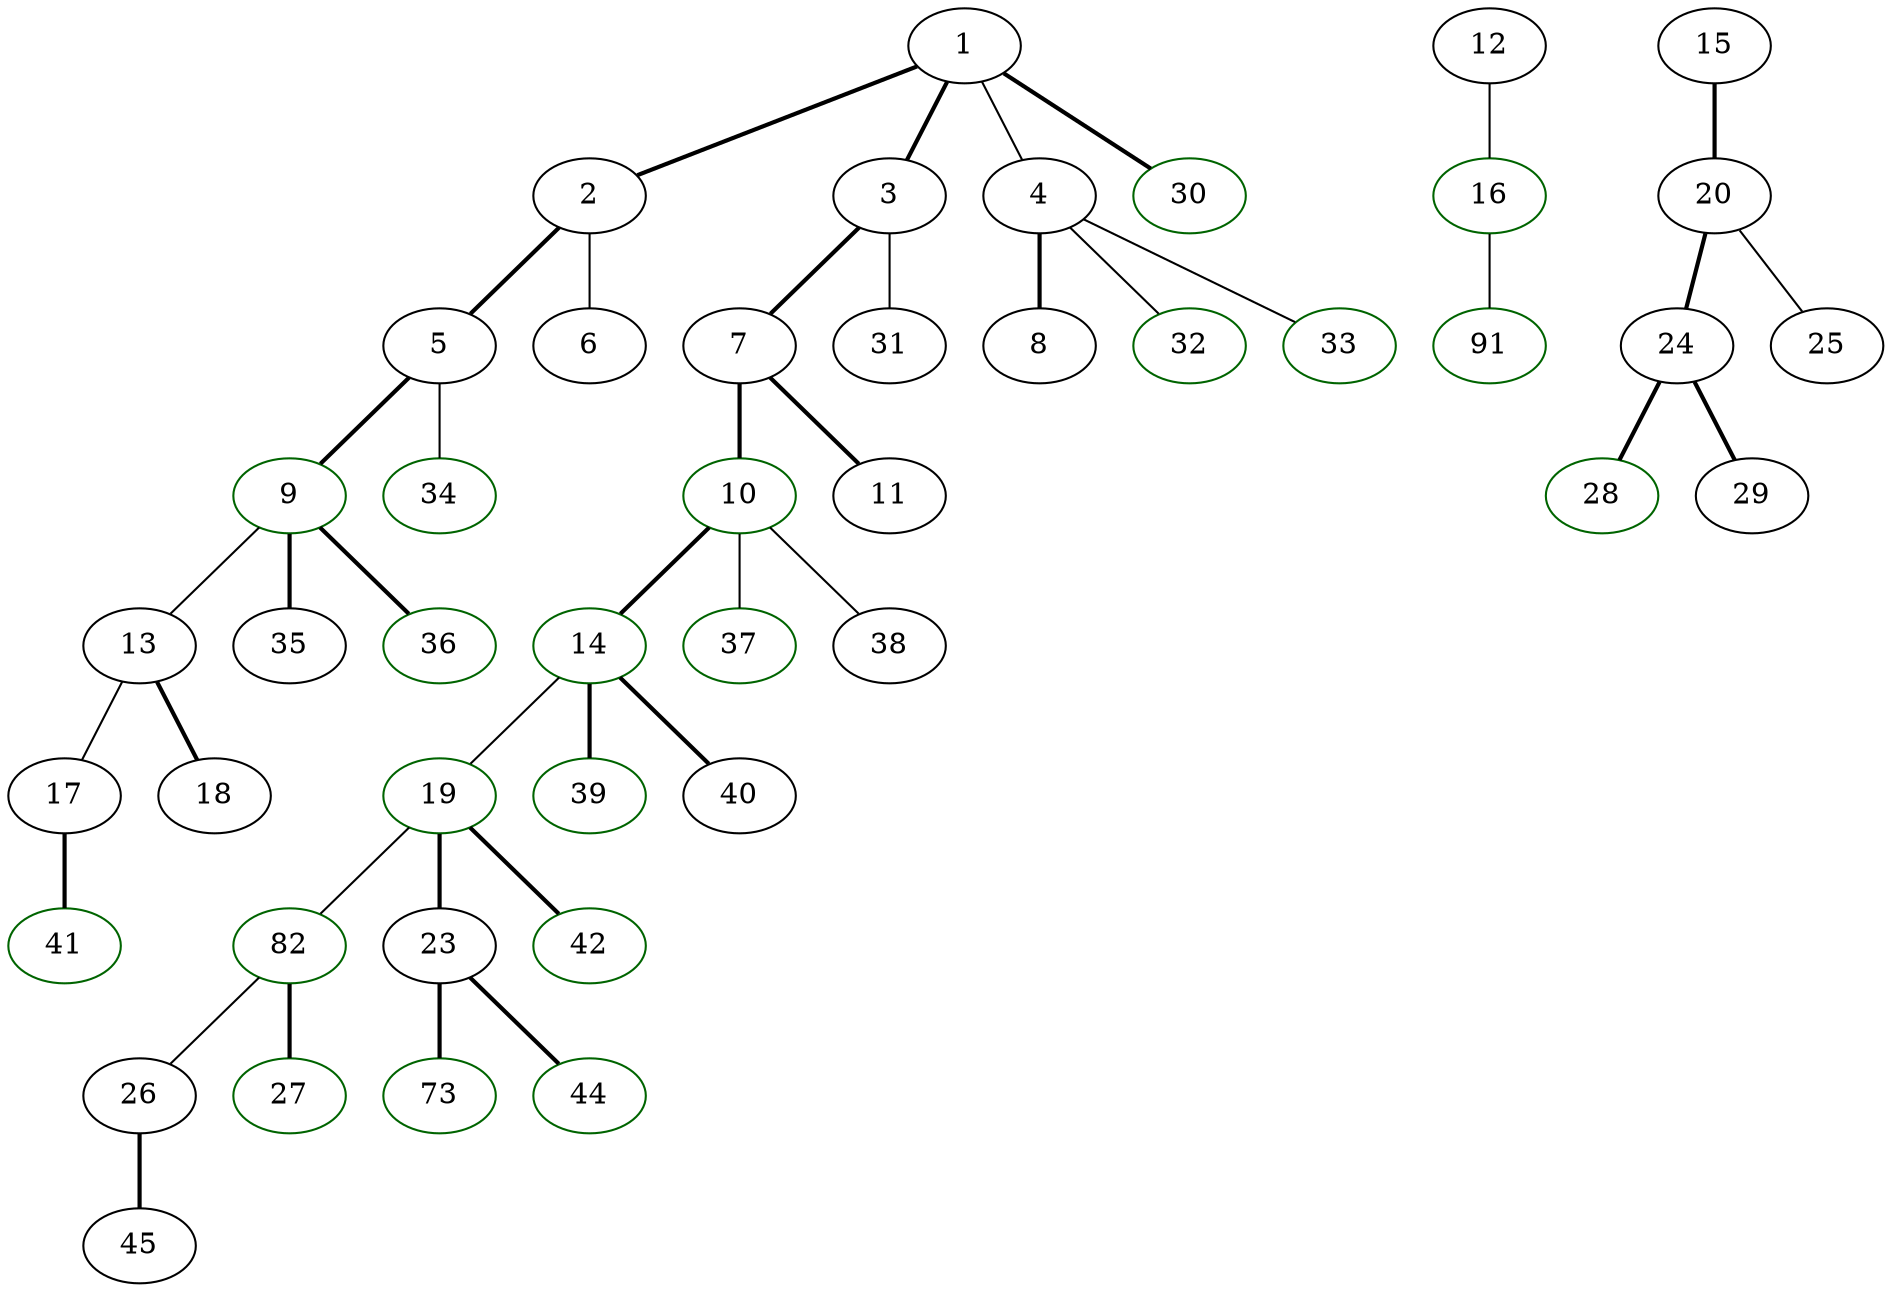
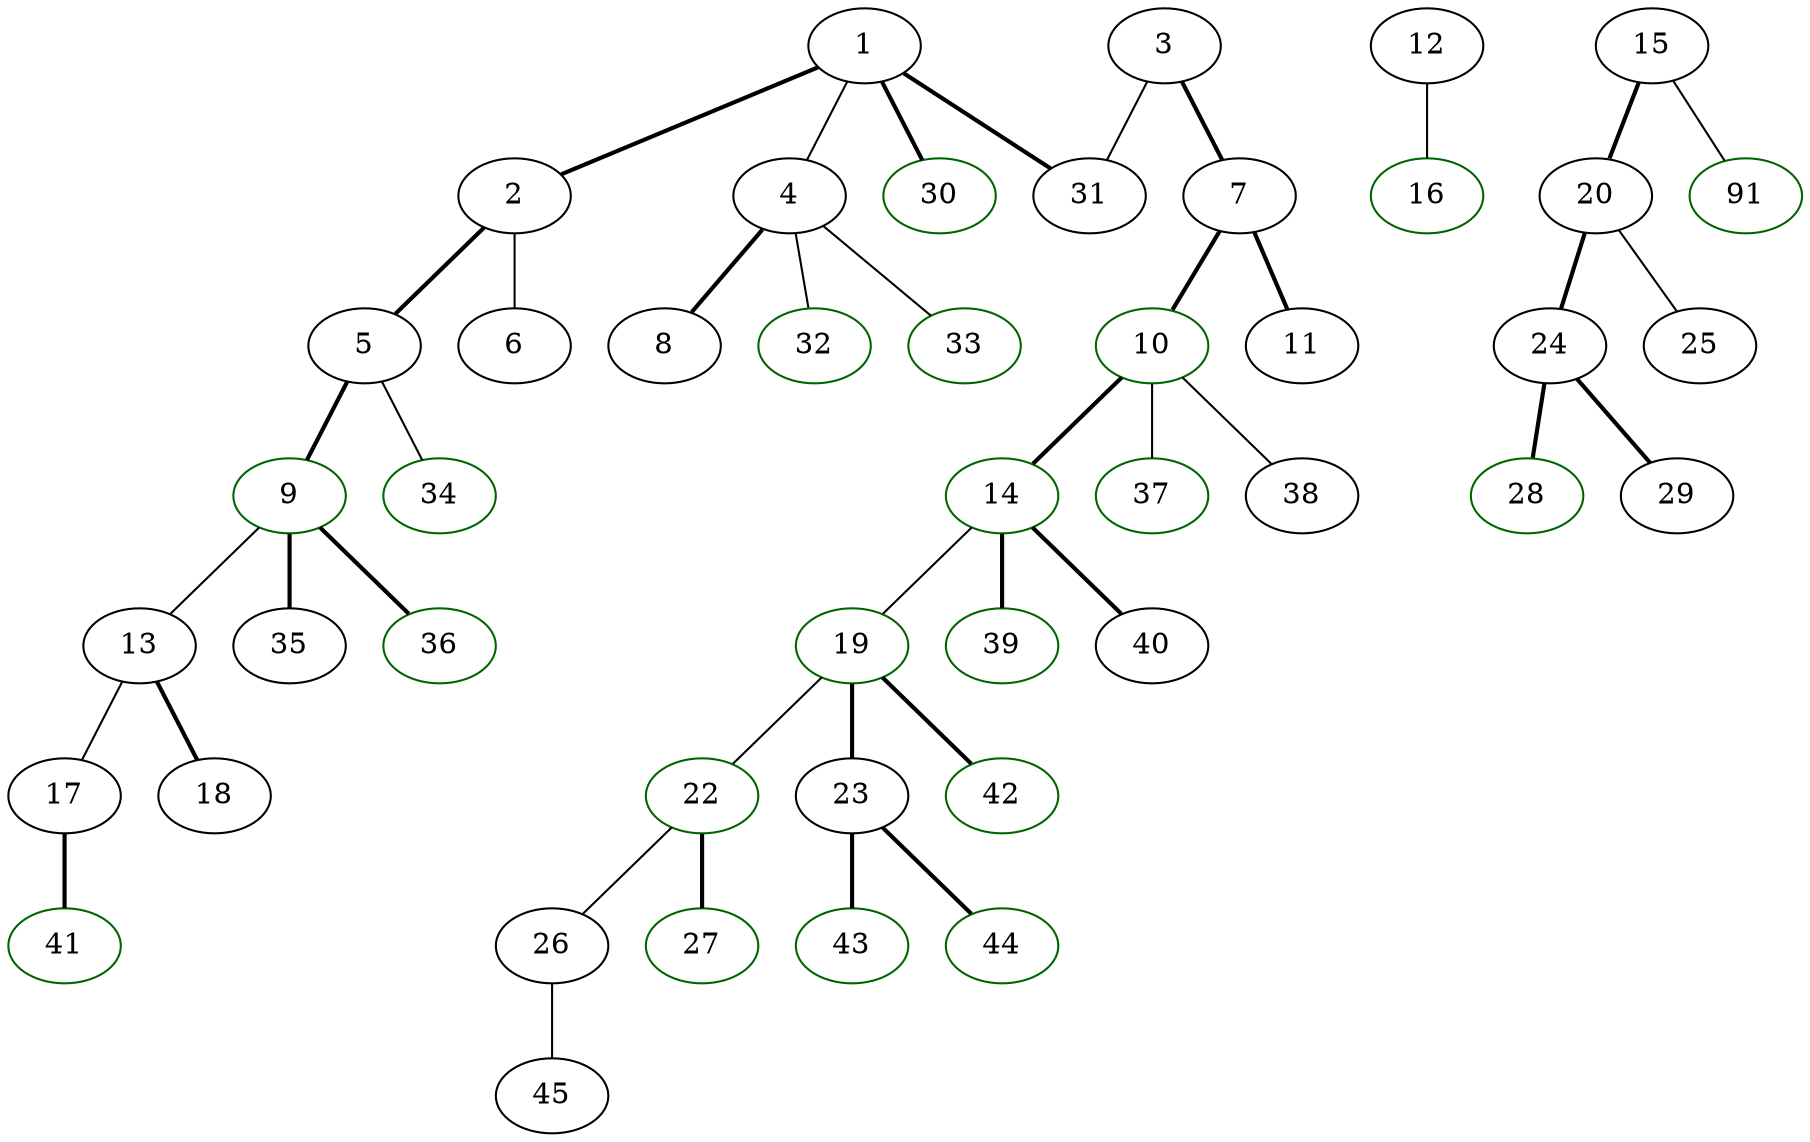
(927, 121) -> (977, 121)
(1490, 271) -> (1699, 121)
(290, 946) -> (702, 796)
(440, 1096) -> (852, 946)
(140, 1171) -> (552, 1021)
